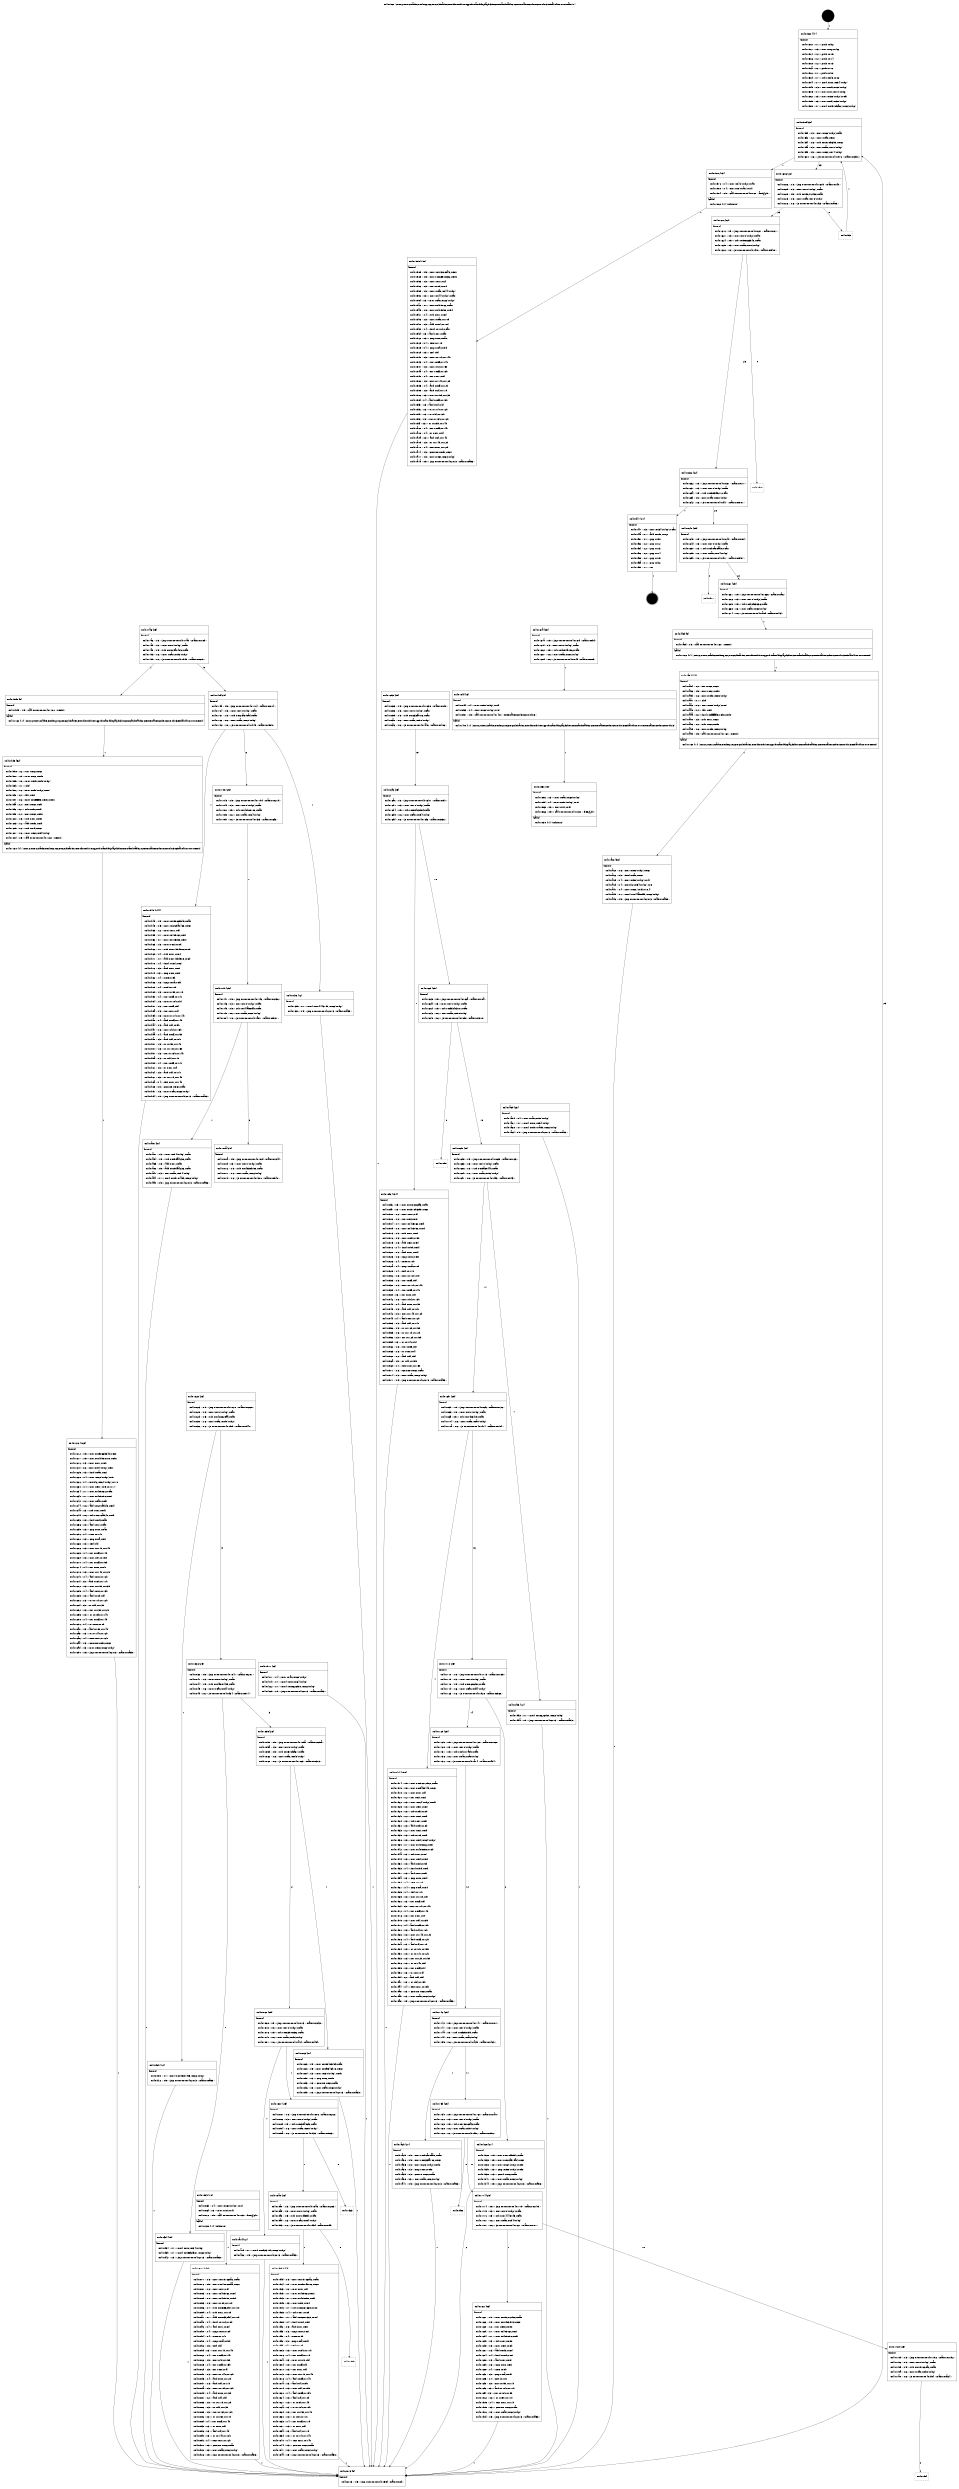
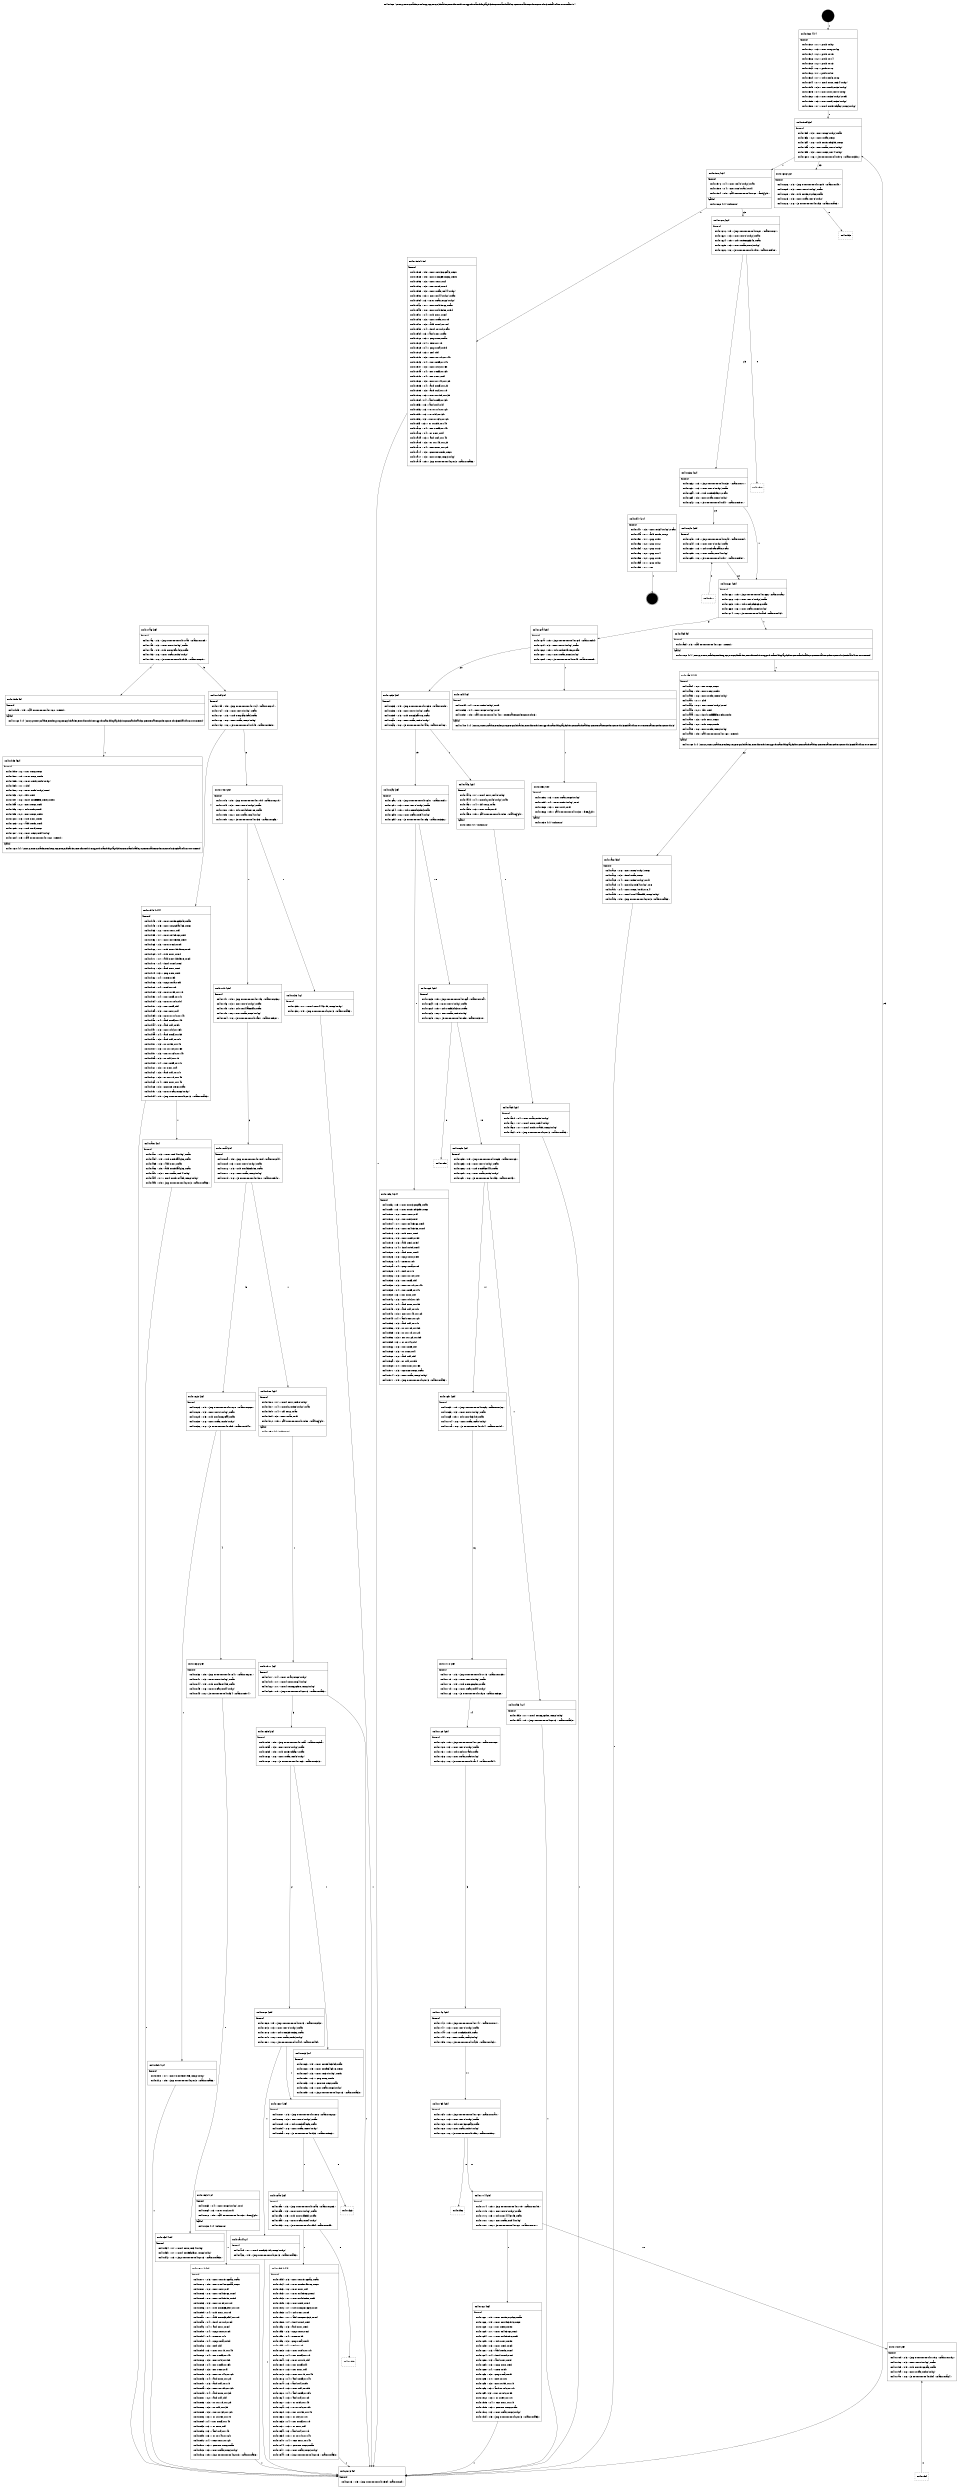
(847, 197) -> (828, 114)
(778, 212) -> (742, 212)
(683, 511) -> (757, 541)
(708, 578) -> (710, 579)
none -> (659, 628)
none -> (476, 660)
(744, 753) -> (744, 753)
none -> (490, 805)
(312, 854) -> (284, 907)
(220, 1082) -> (177, 1119)
none -> (235, 1287)
none -> (292, 1412)
(101, 1548) -> none
(222, 1548) -> (222, 1548)
(255, 1712) -> (292, 1711)
(422, 1887) -> none
(467, 1887) -> (467, 1887)
(384, 1925) -> none
(427, 2164) -> none
(510, 2164) -> none
(358, 2280) -> none
(920, 2426) -> (922, 2427)
(172, 2436) -> none
